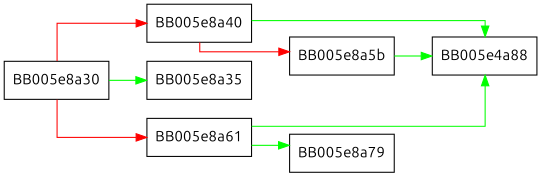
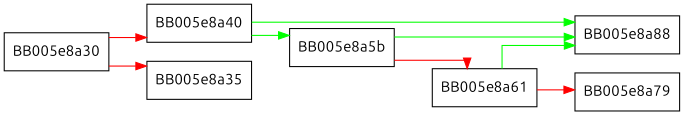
(235, 52) -> (265, 35)
(485, 56) -> (627, 35)
(122, 80) -> (122, 66)
(78, 137) -> (431, 60)
(265, 145) -> (550, 90)
